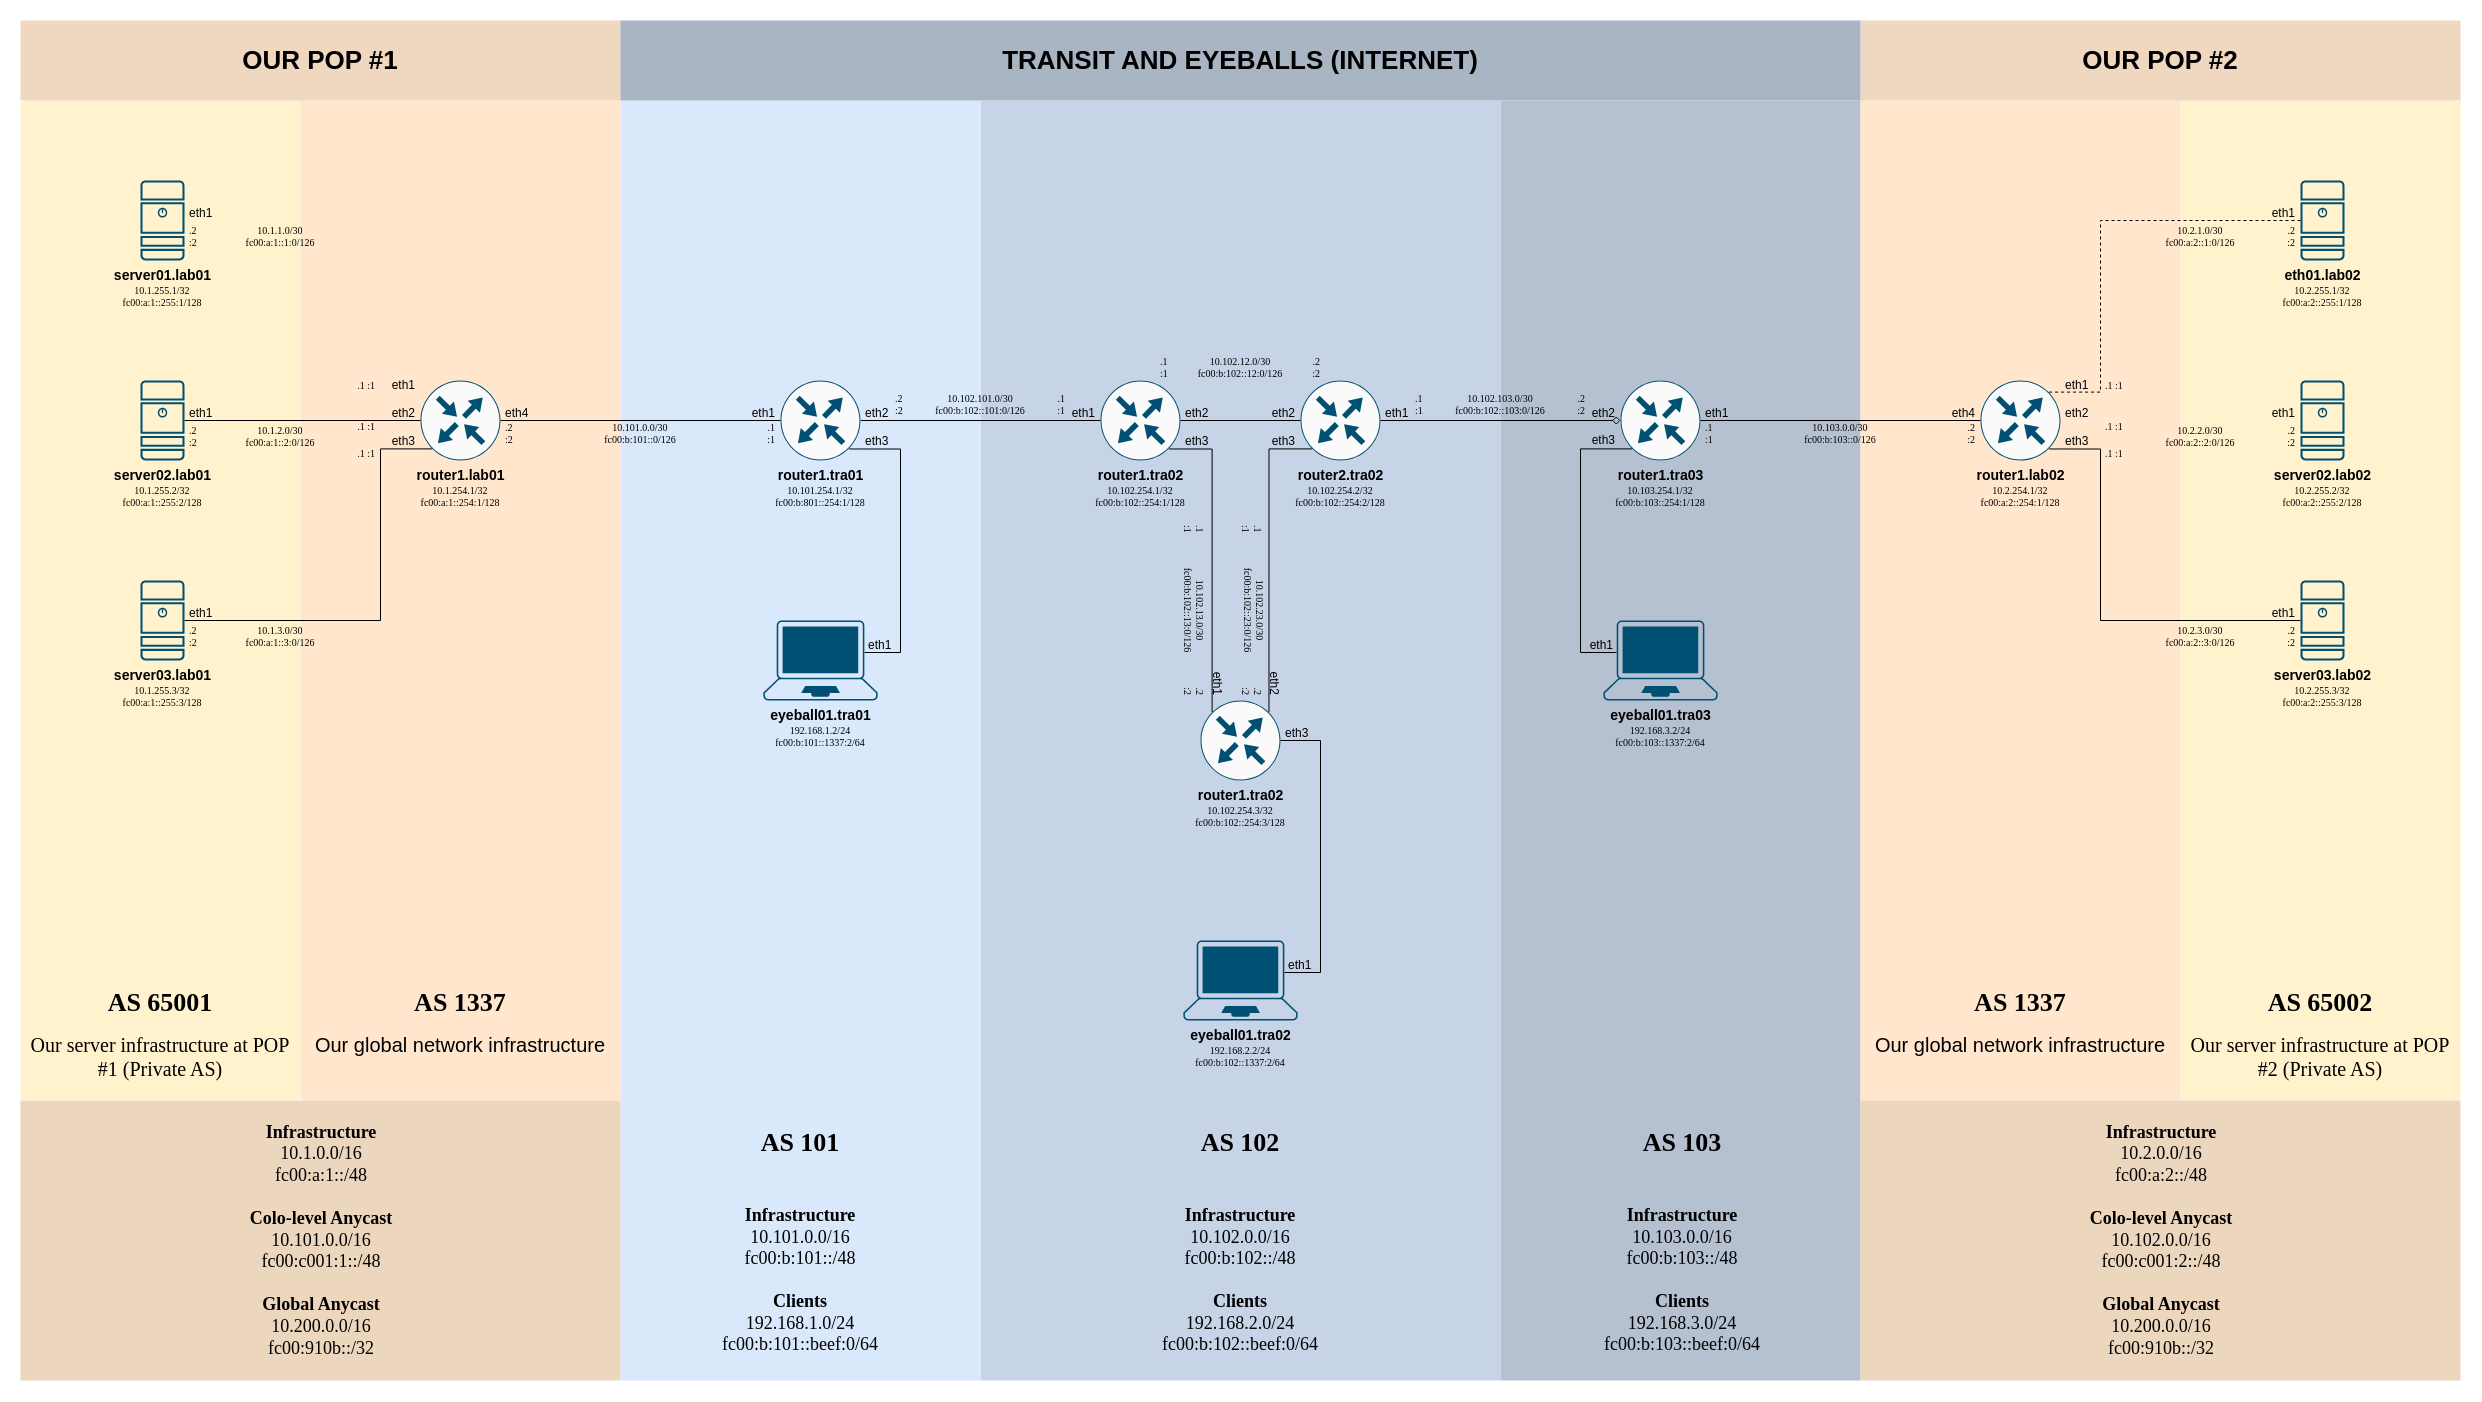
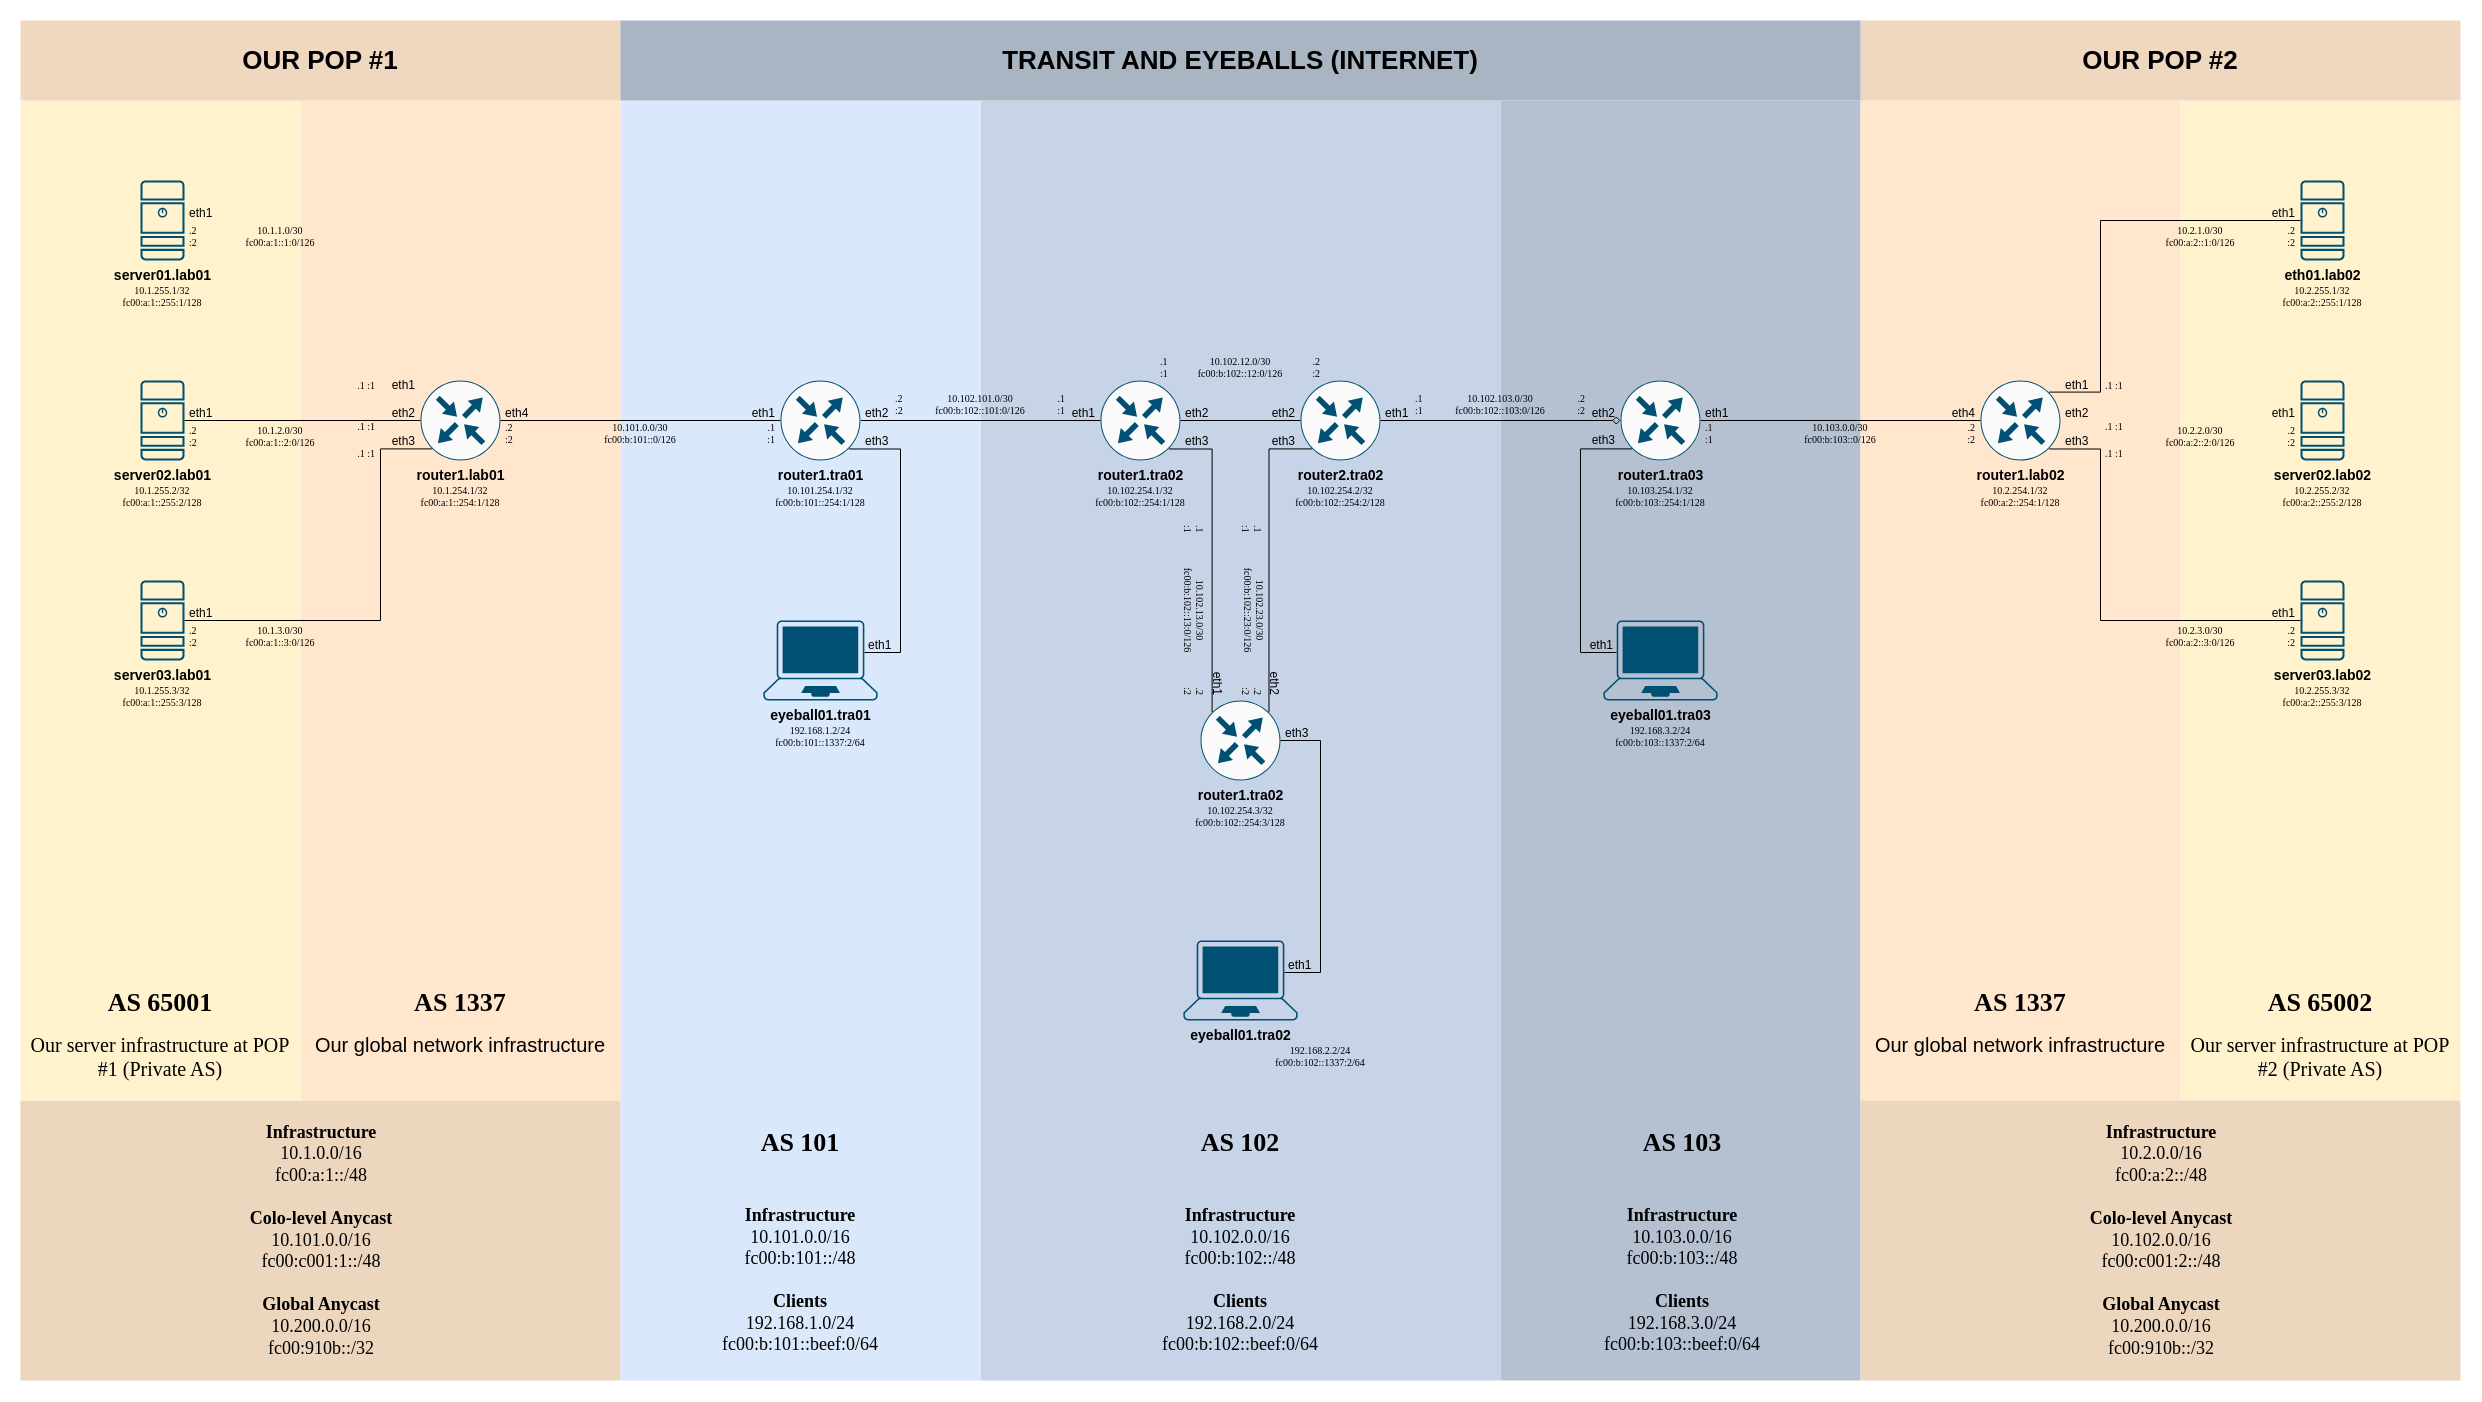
(2101, 232) -> (2101, 232)
(821, 504) -> (821, 504)
(1241, 1061) -> (1321, 1061)
